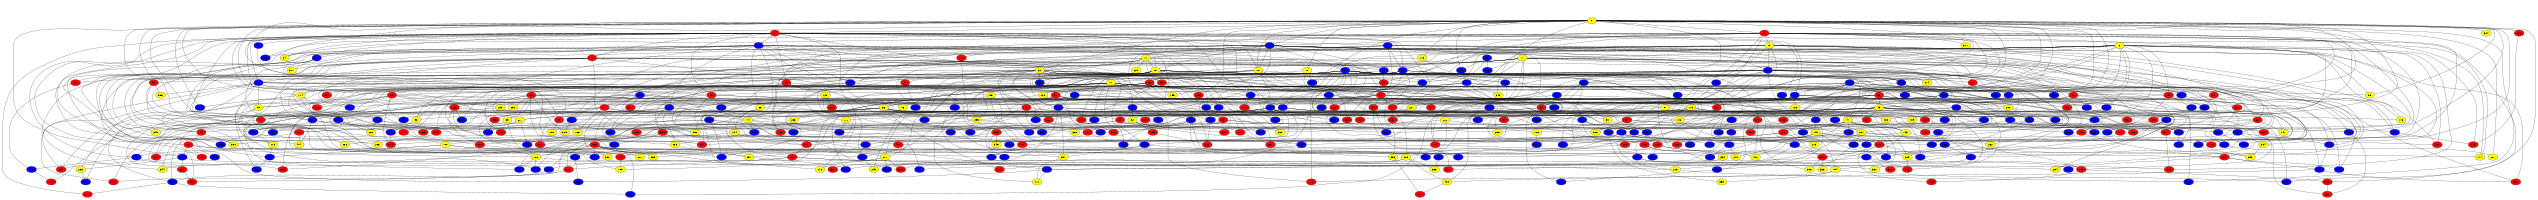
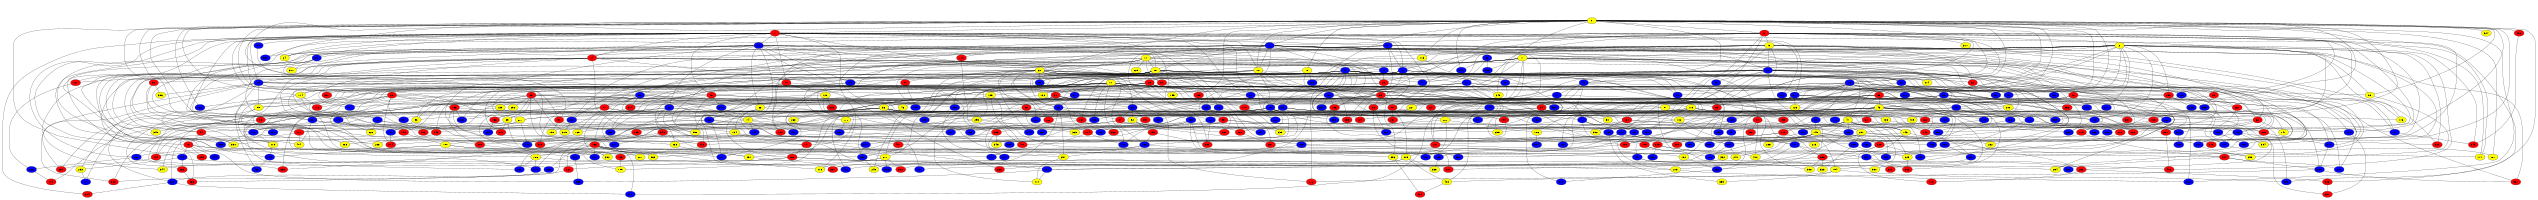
(2245, 108) -> none
none -> (1769, 145)
(2257, 151) -> (2400, 153)
none -> (1684, 157)
